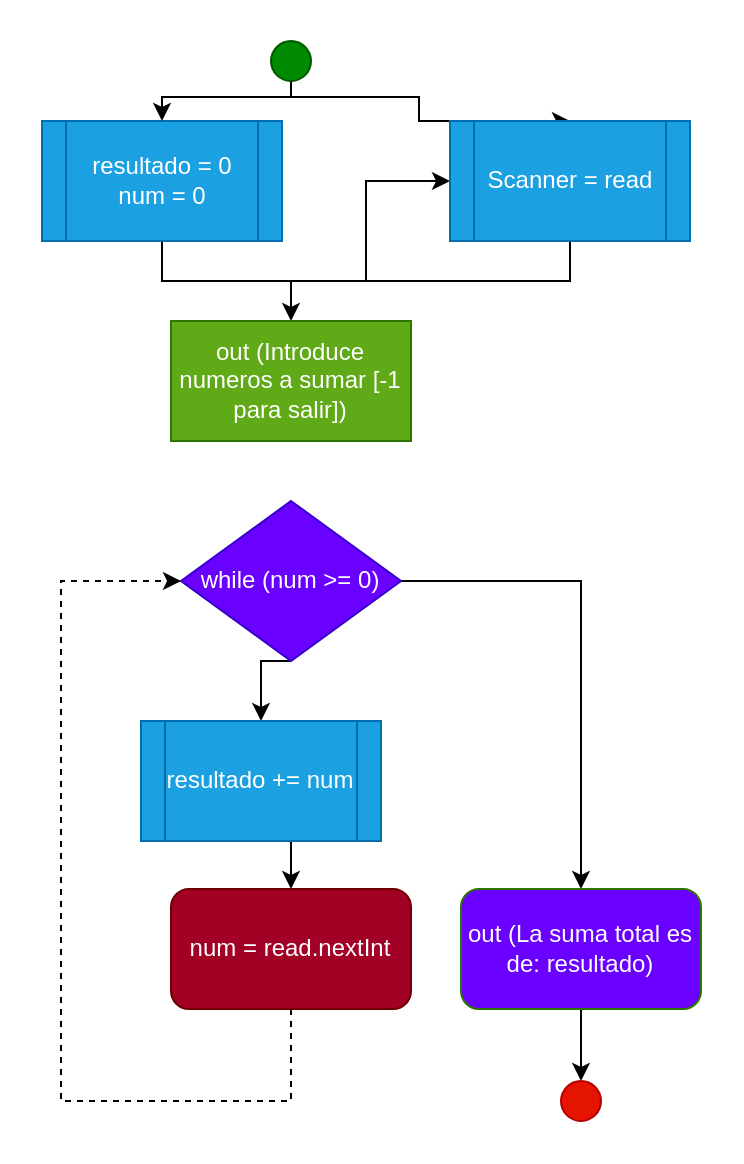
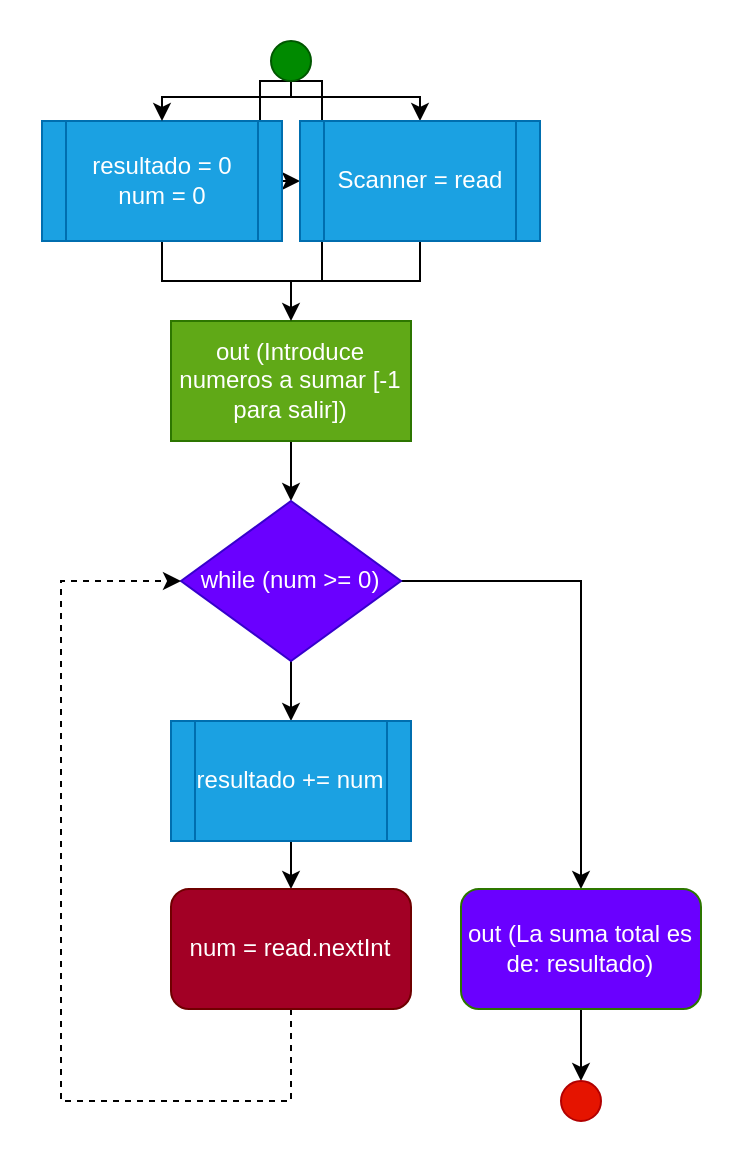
(570, 181) -> (420, 181)
none -> (291, 464)
(261, 781) -> (291, 781)
